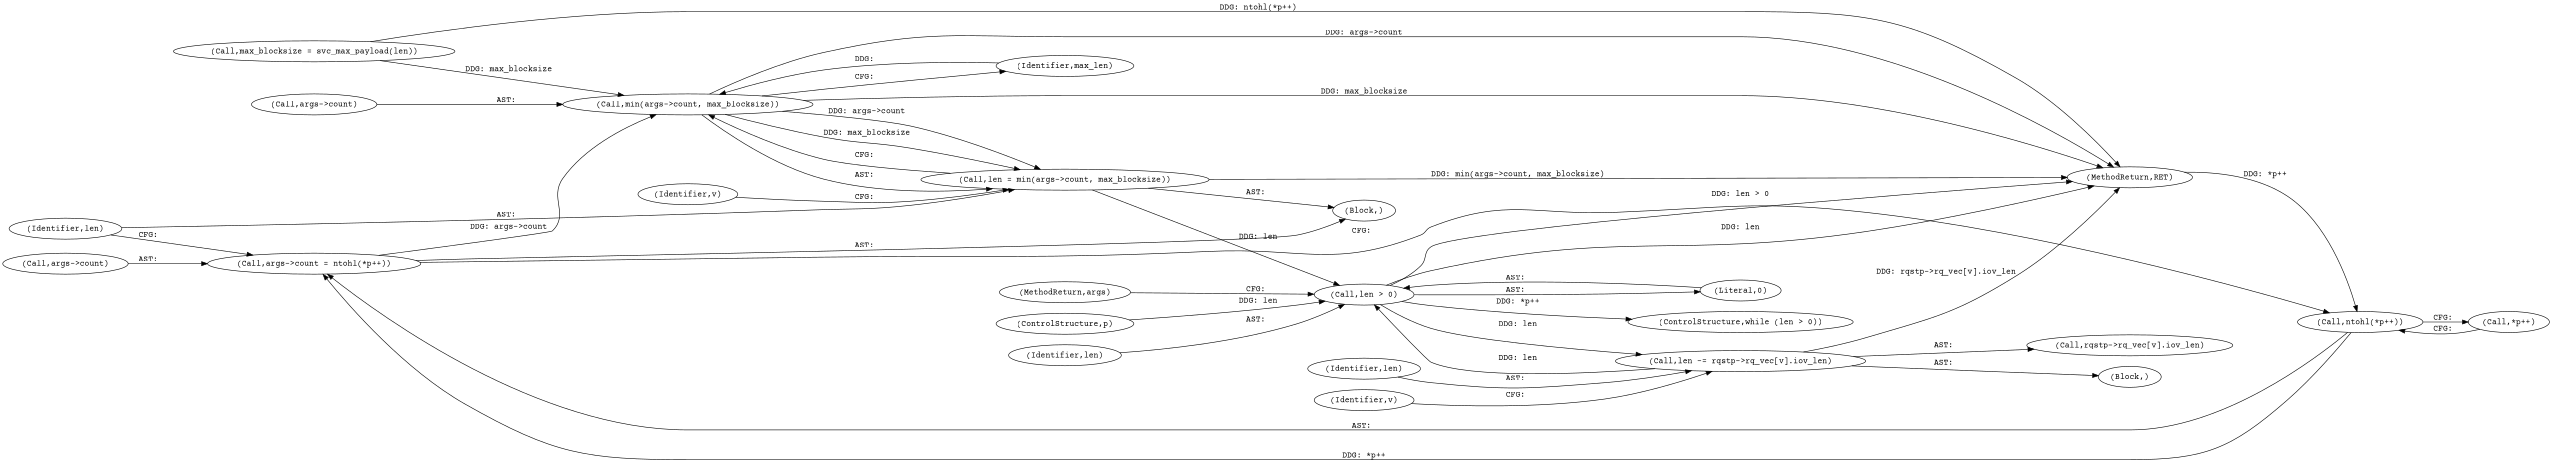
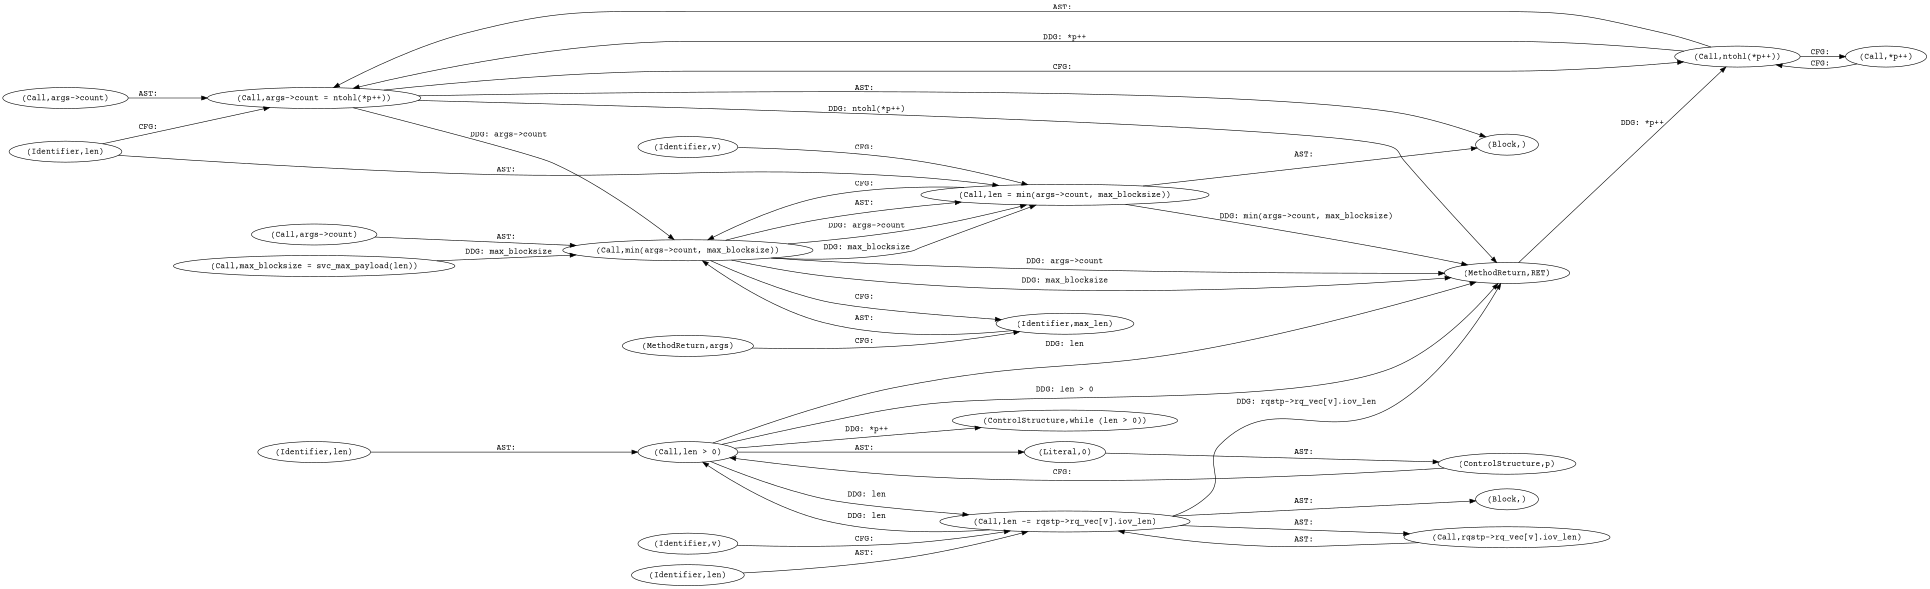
(1264, 12) -> (981, 118)
(867, 59) -> (867, 318)
(1207, 234) -> none
(1556, 282) -> (1269, 457)
(1219, 293) -> (883, 347)
(1258, 301) -> (1065, 472)
none -> (1271, 546)
